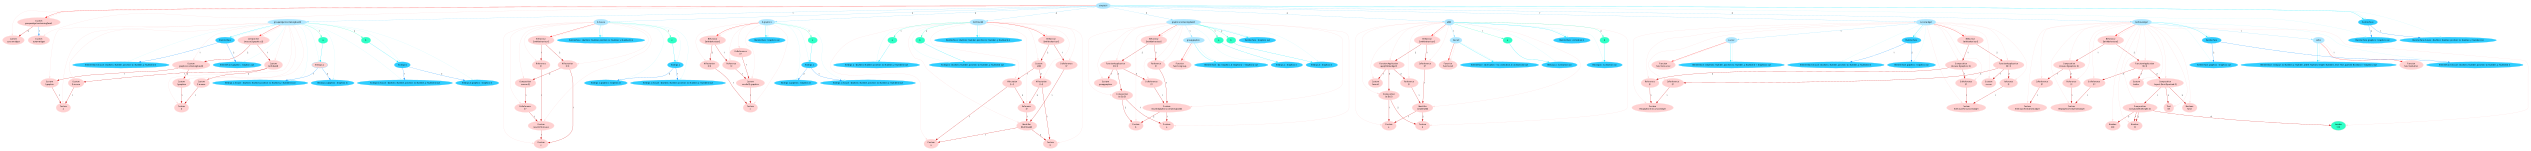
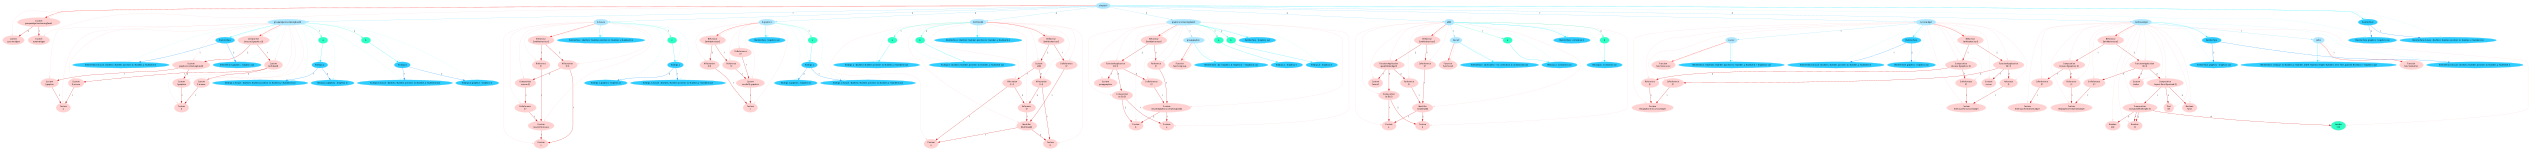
(39, 30) -> (39, 30)
(320, 65) -> (320, 65)
